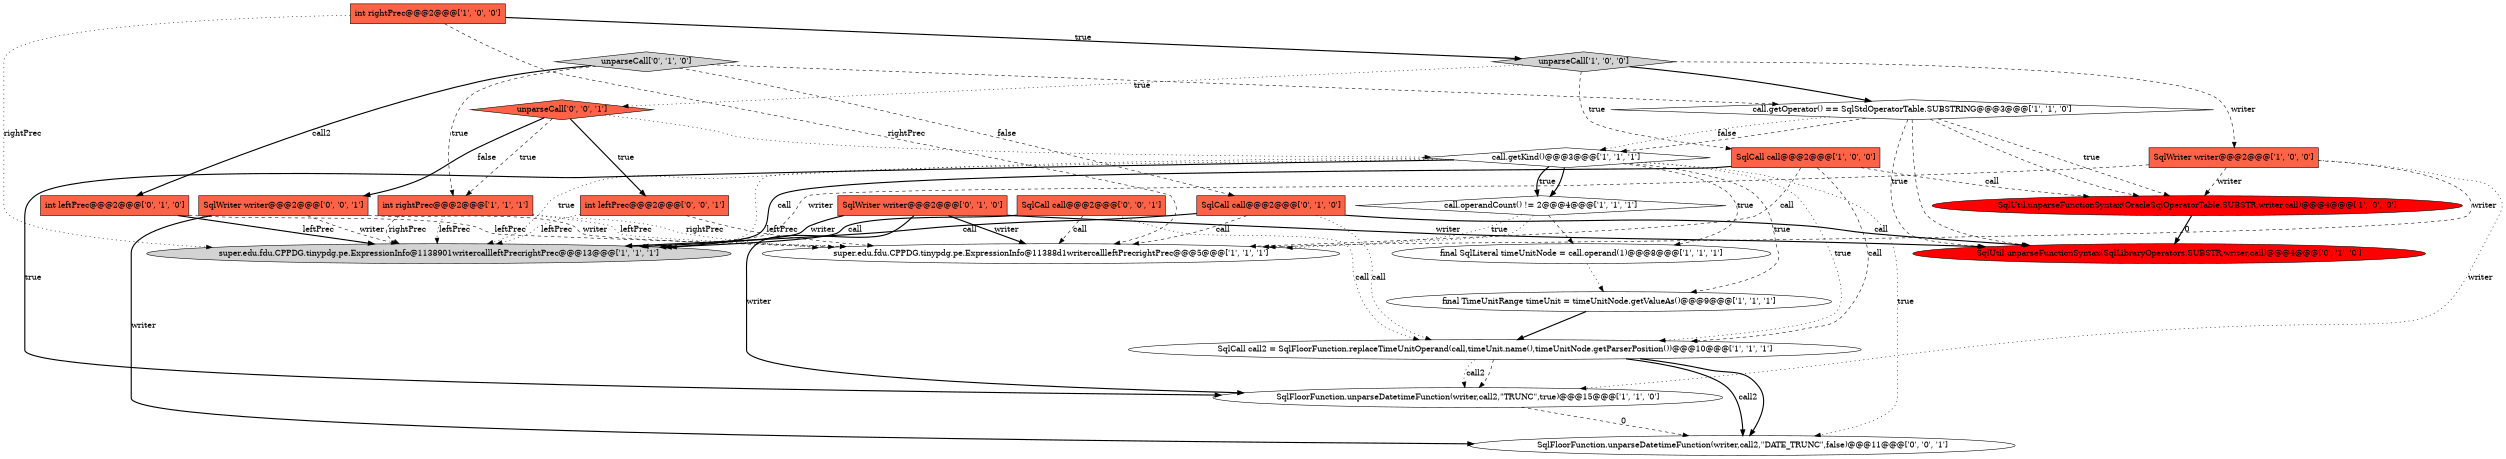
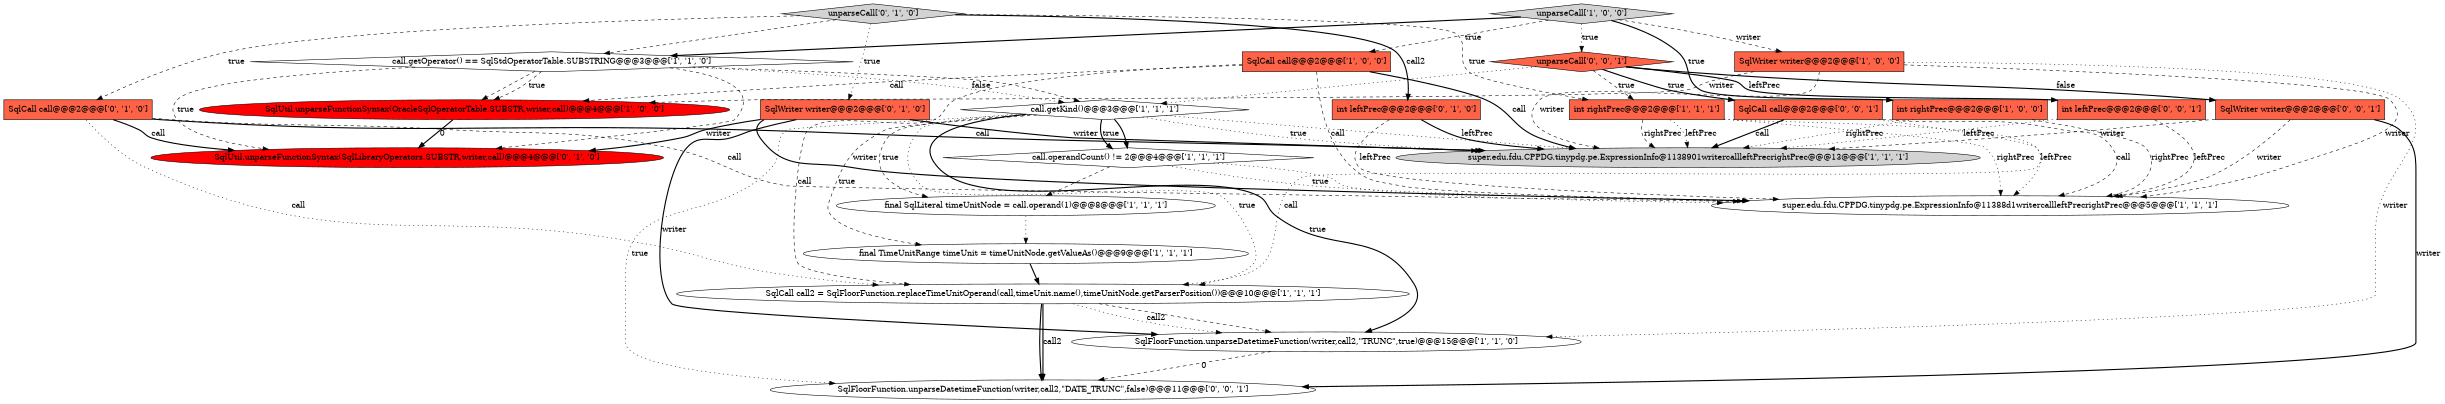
(1010, 38) -> (1703, 91)
none -> (862, 59)
none -> (1658, 87)
(1007, 134) -> (237, 62)
(626, 158) -> (1764, 86)
